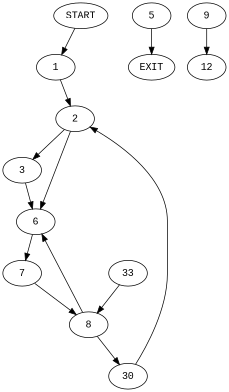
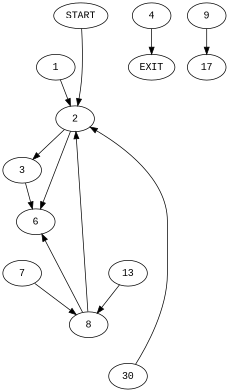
(152, 16) -> (152, 16)
(70, 38) -> (82, 64)
(207, 67) -> (207, 67)
(30, 244) -> none
(128, 273) -> (128, 273)
(106, 348) -> (82, 225)
